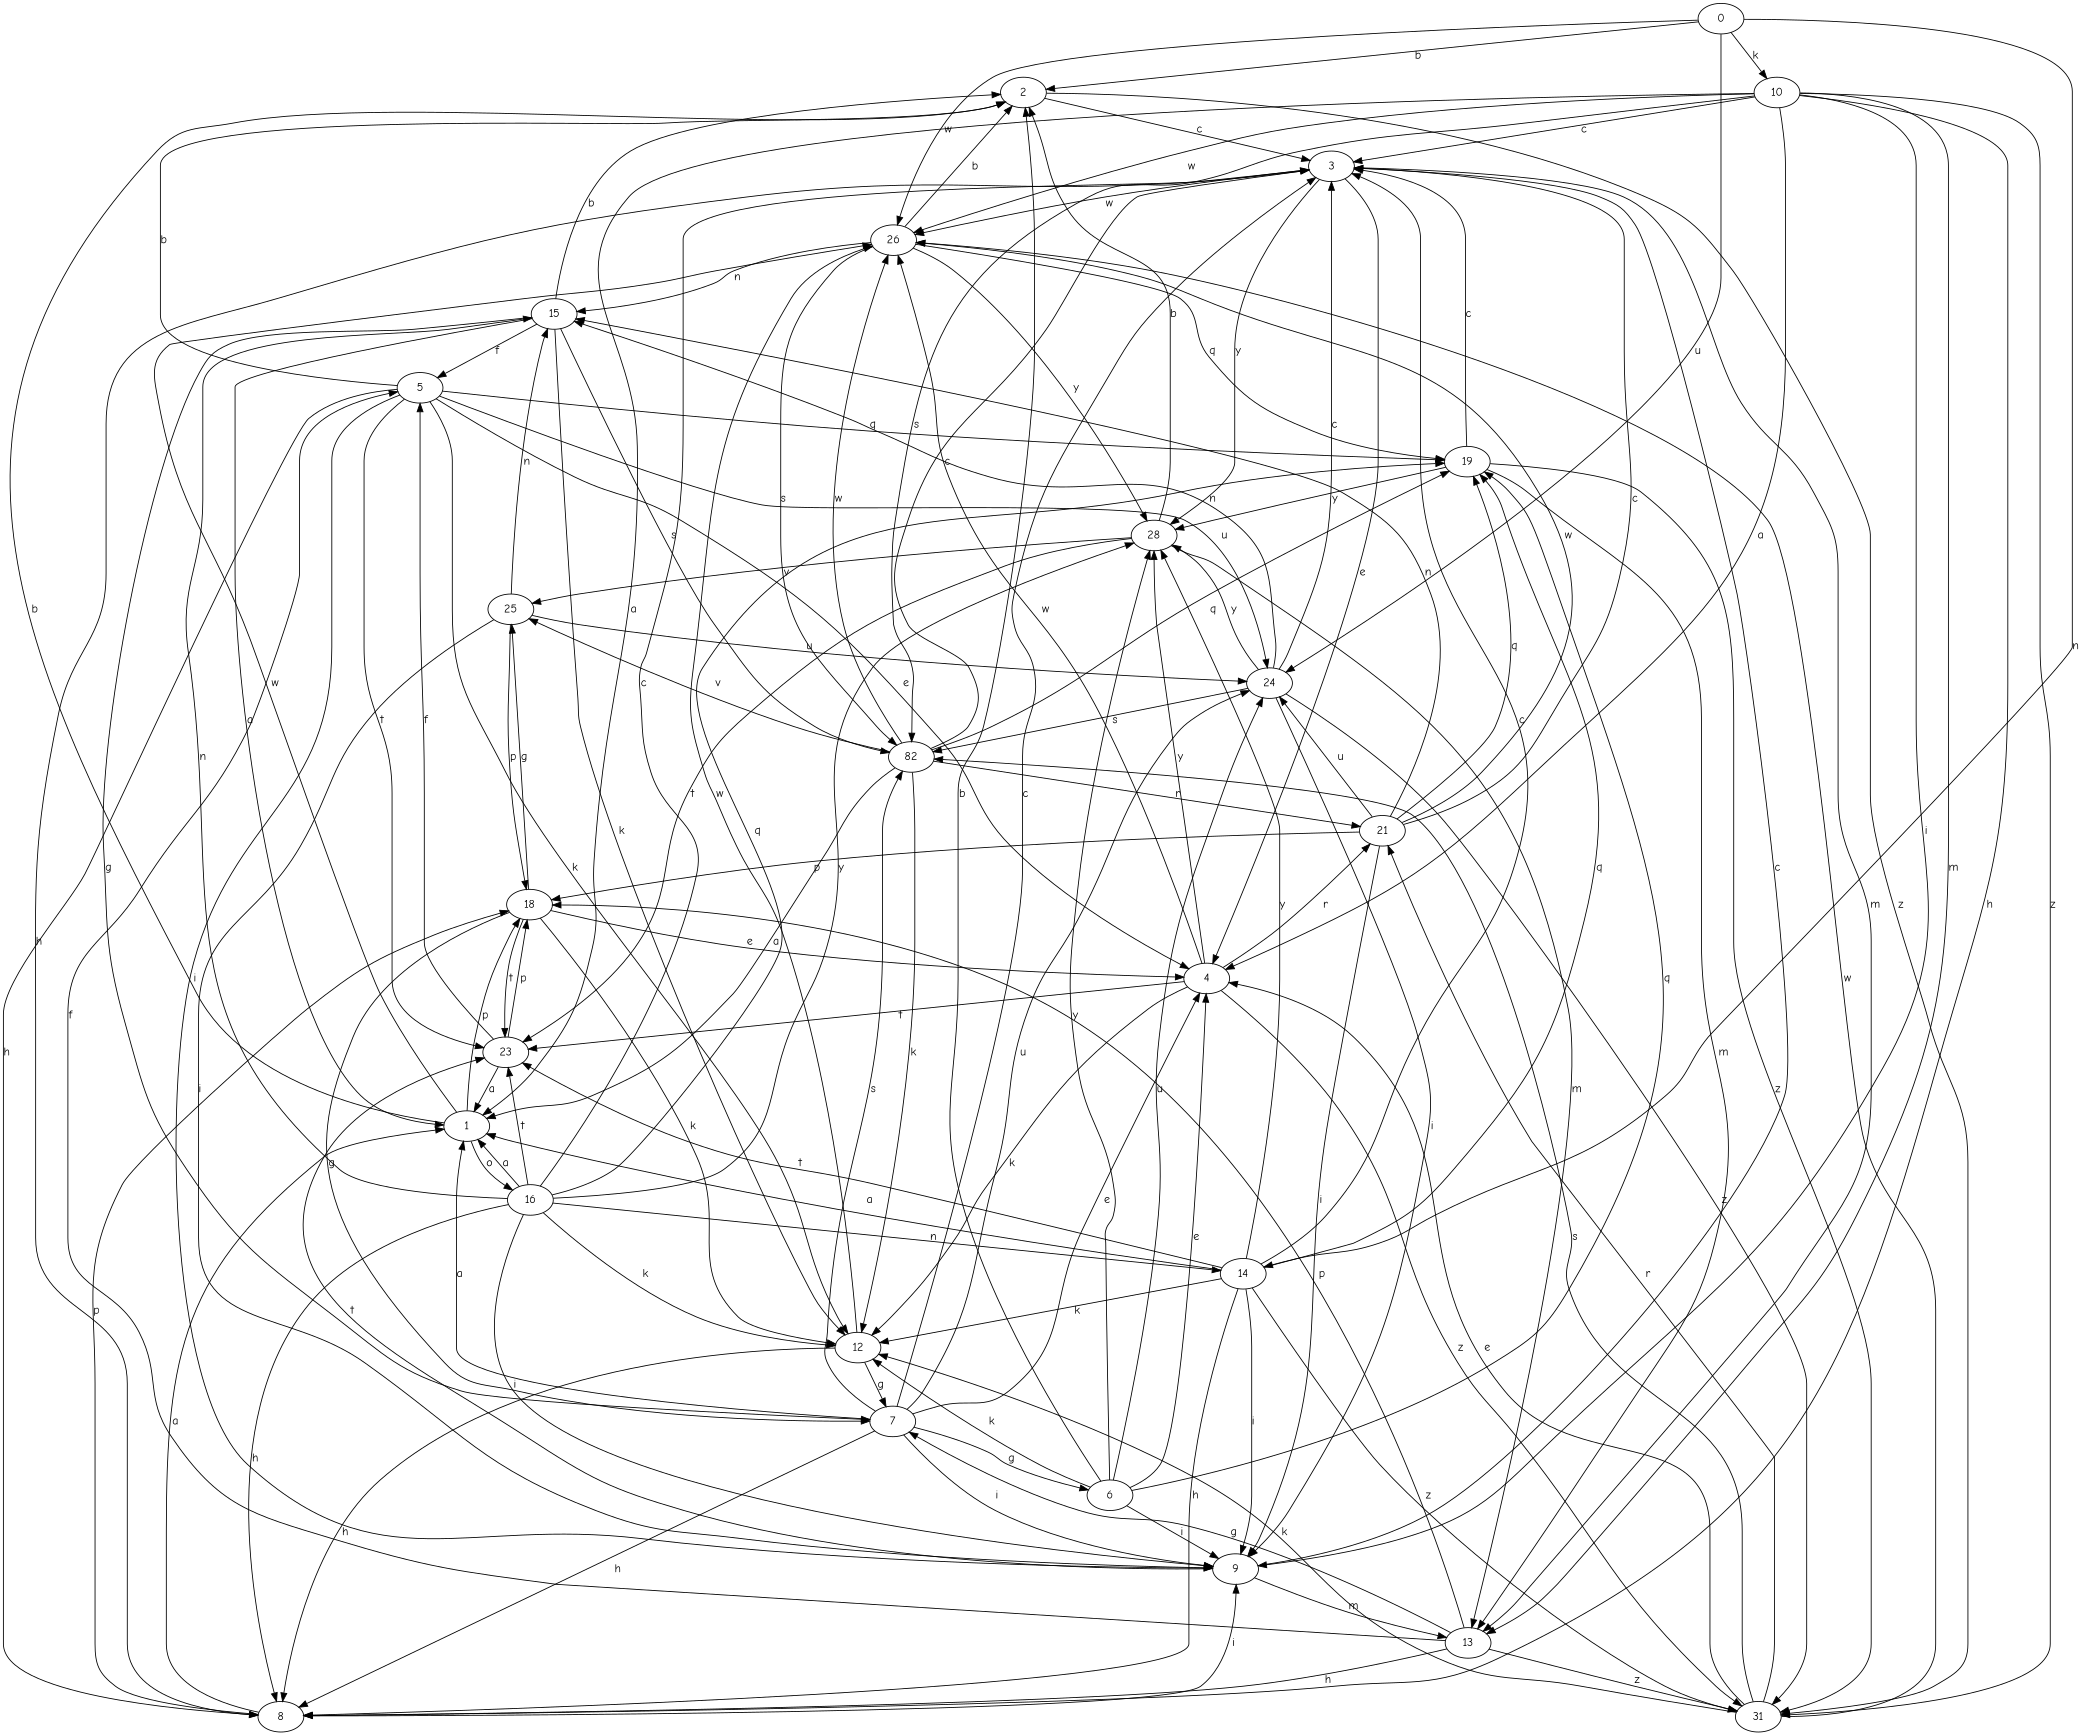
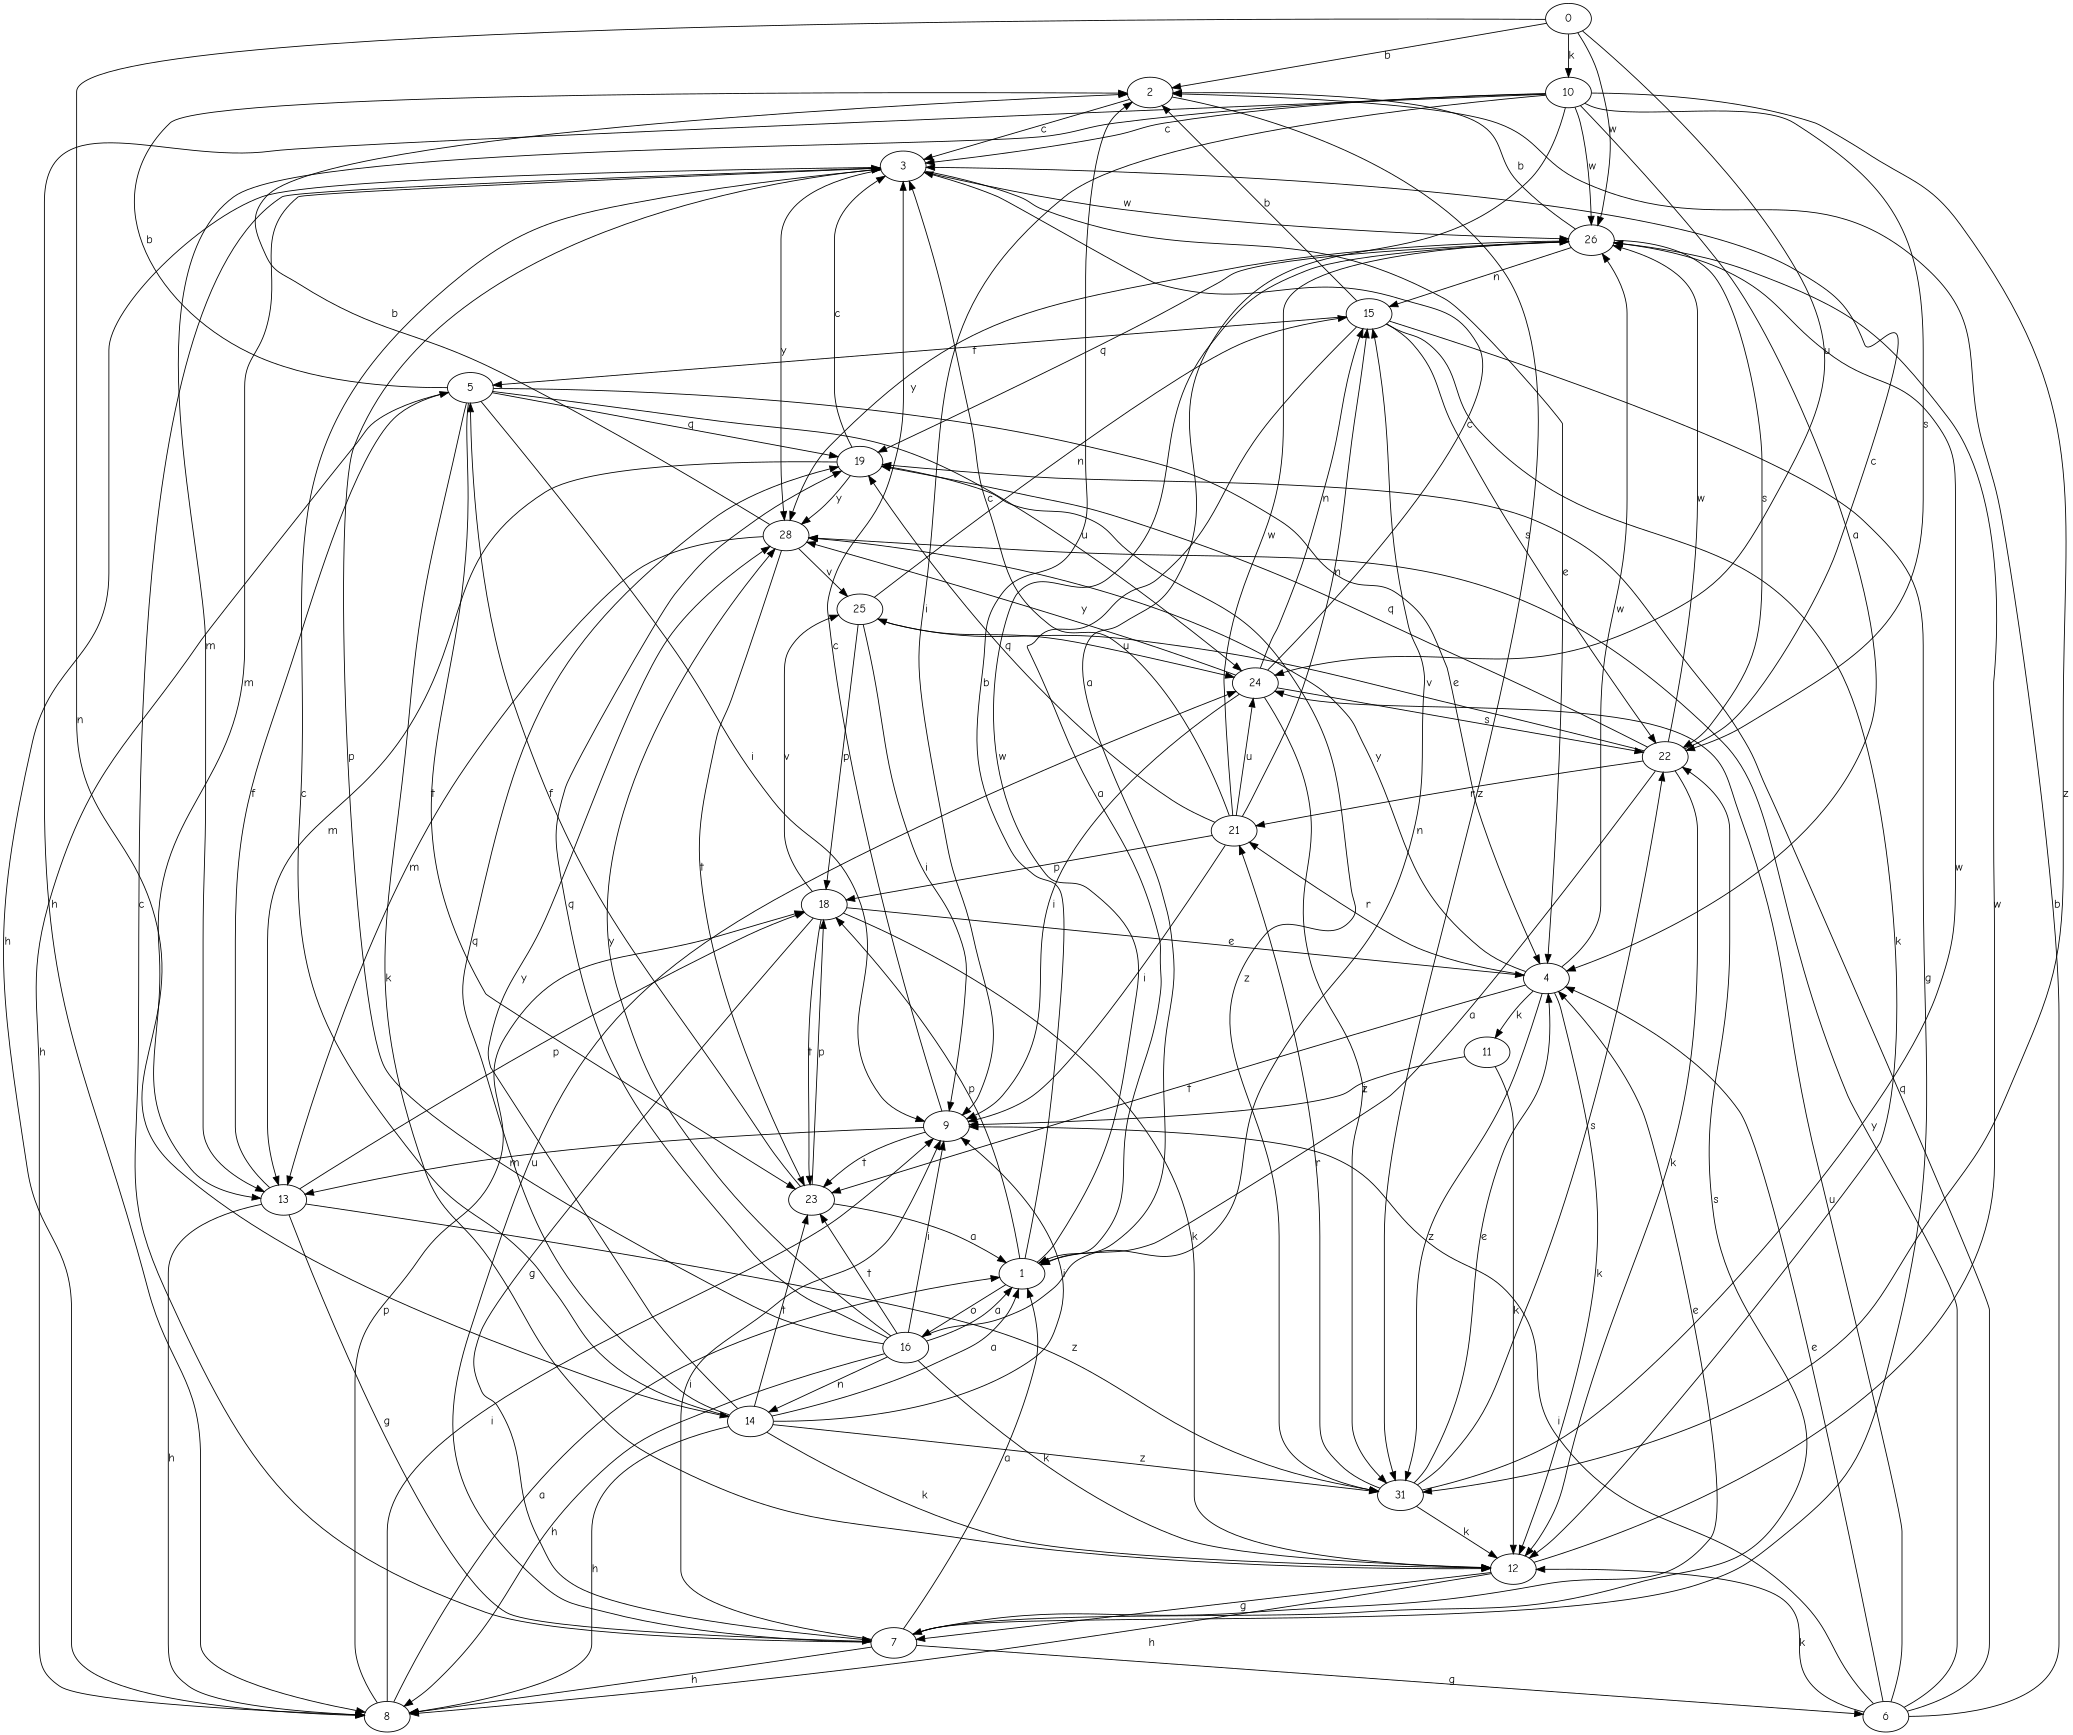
(644, 683) -> (352, 757)
(524, 757) -> (787, 757)
(911, 757) -> (1665, 757)
none -> (1487, 1052)
